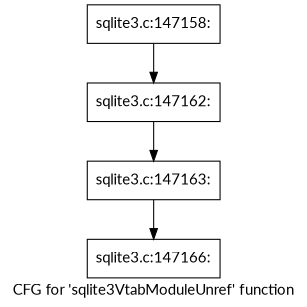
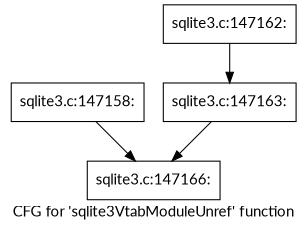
(154, 58) -> (112, 138)
